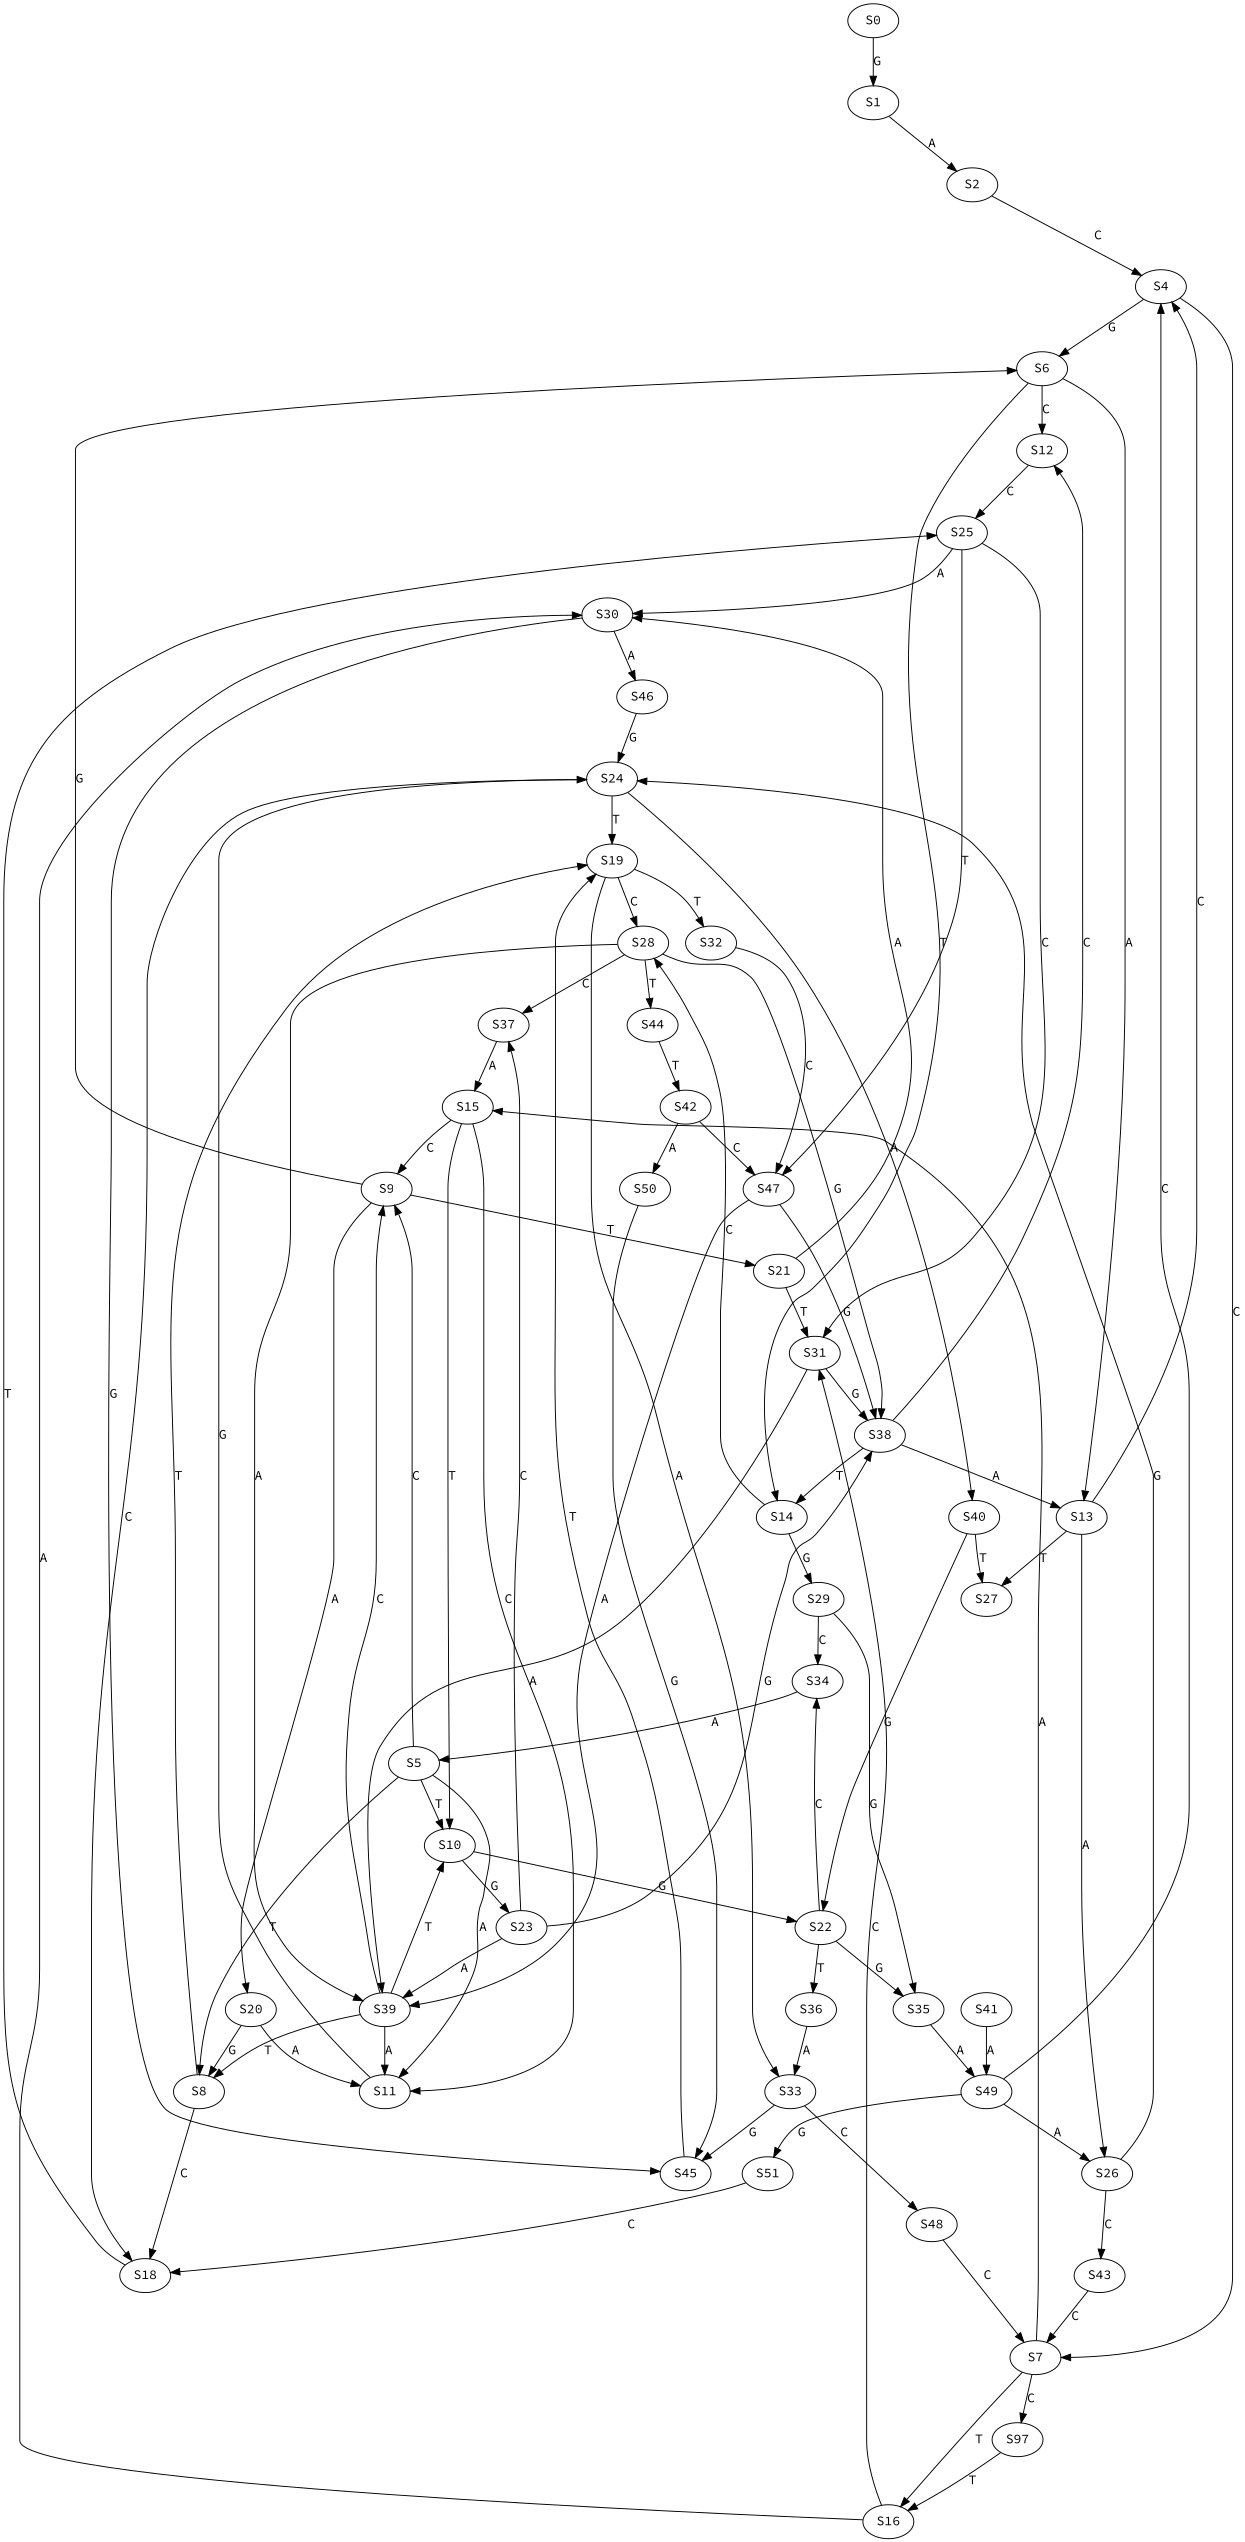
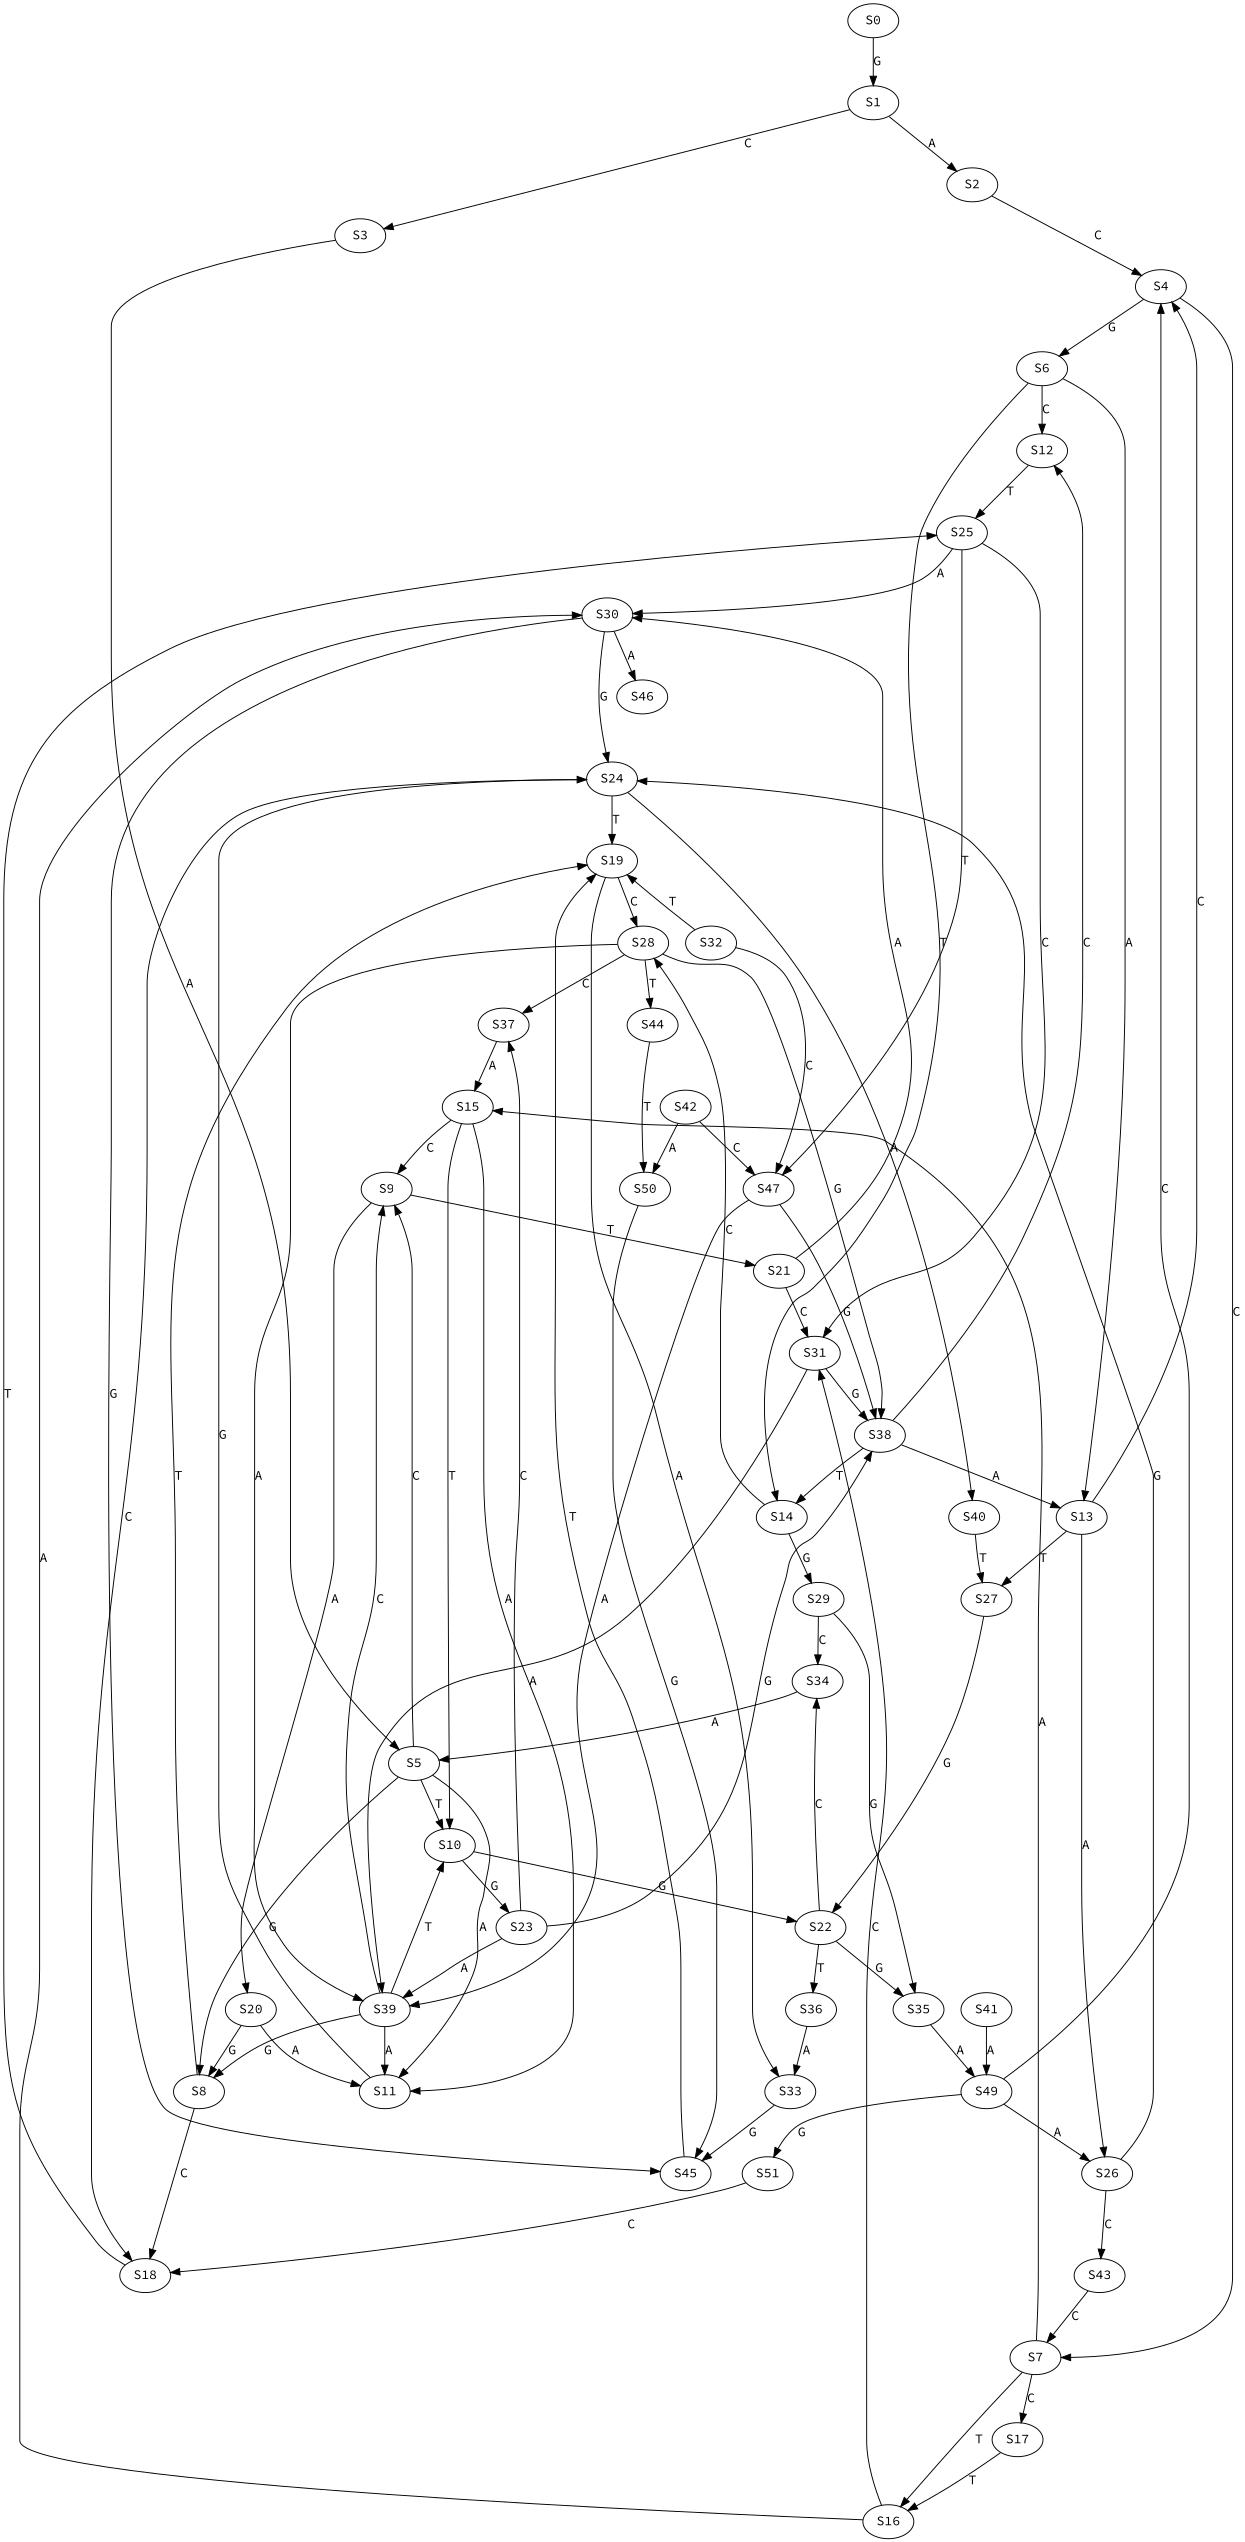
none -> (360, 236)
(76, 450) -> none
(1010, 492) -> (1010, 492)
(629, 734) -> (599, 692)
(671, 888) -> (664, 906)
(667, 1062) -> (643, 1102)
(804, 1312) -> (804, 1312)
(509, 1599) -> (509, 1599)
(893, 1696) -> (931, 1770)
(273, 1928) -> (273, 1928)
(268, 2051) -> (268, 2051)
(932, 2225) -> none
(1018, 2440) -> (1018, 2440)
